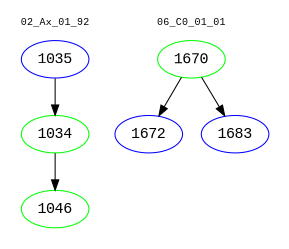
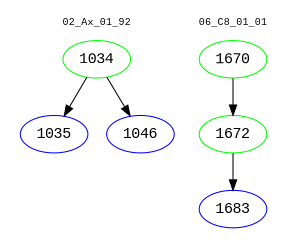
(192, 22) -> (234, 22)
(55, 92) -> (78, 92)
(210, 92) -> (233, 167)
(149, 134) -> (233, 134)
(55, 209) -> (140, 134)
